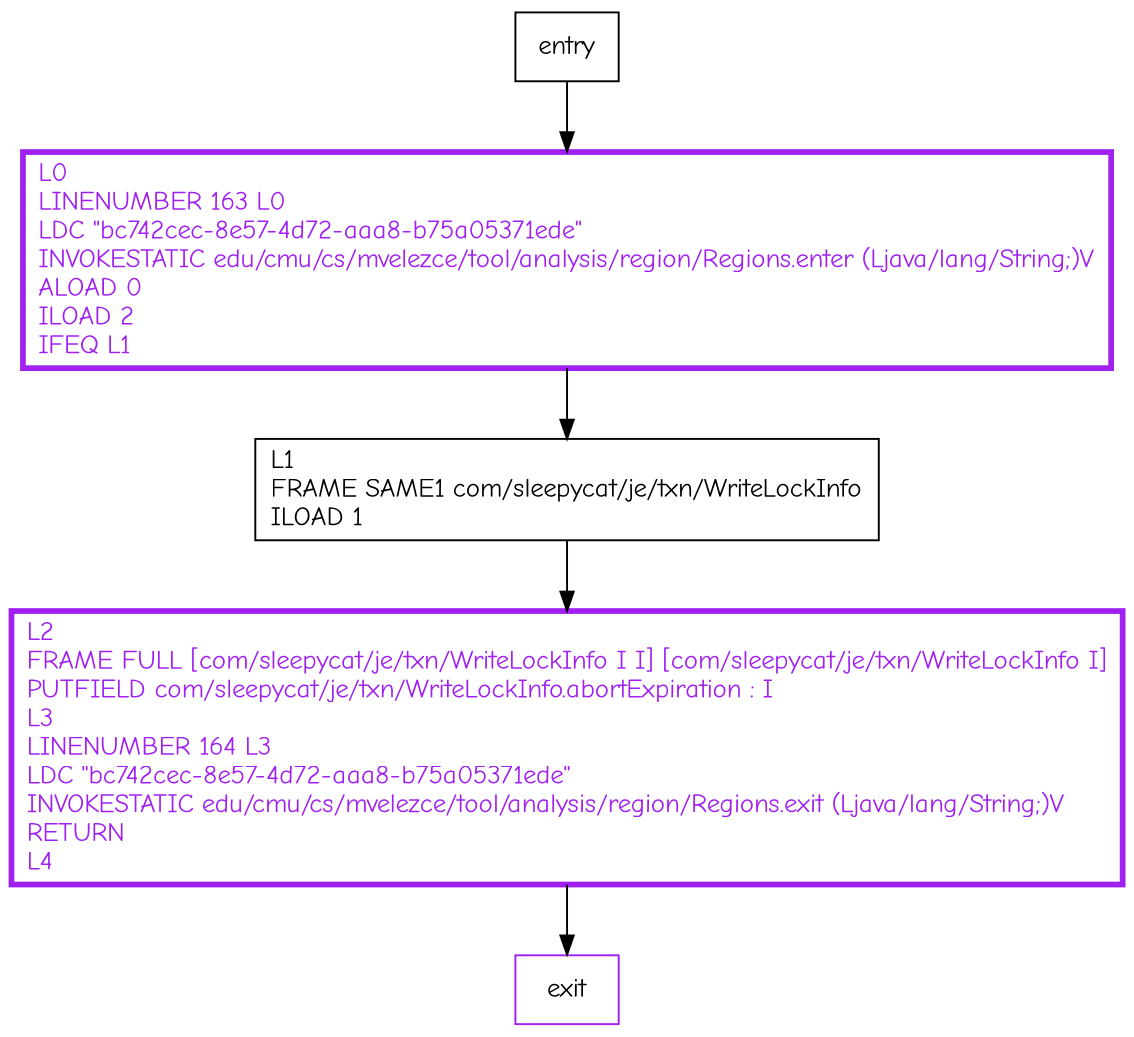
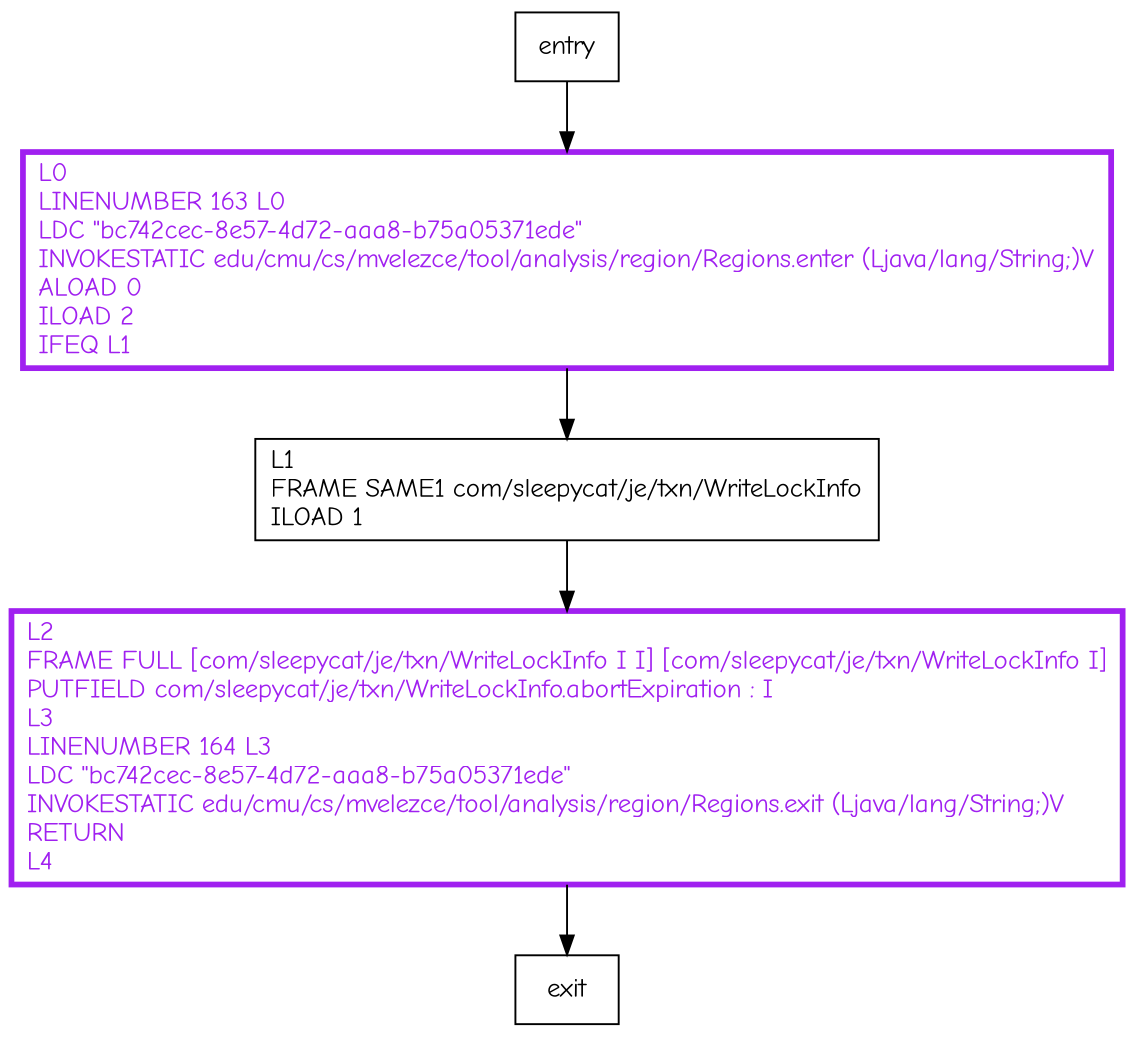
(567, 990) -> (567, 990)
